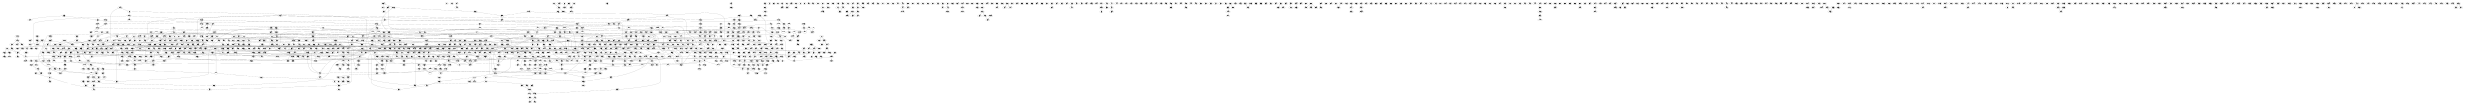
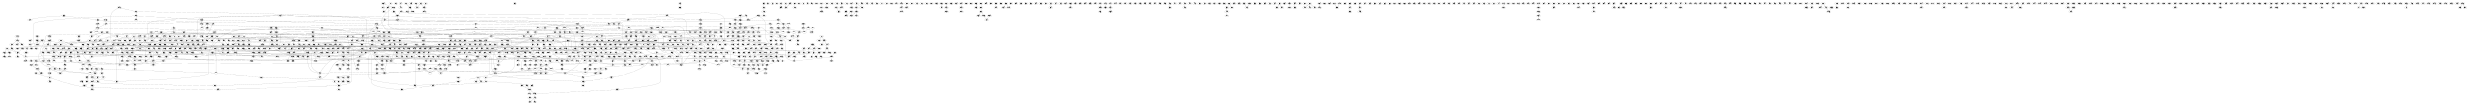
none -> (2017, 4)
